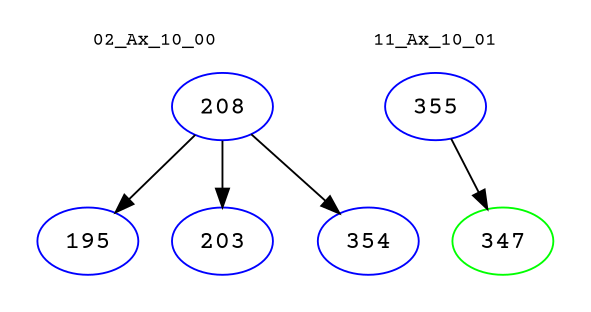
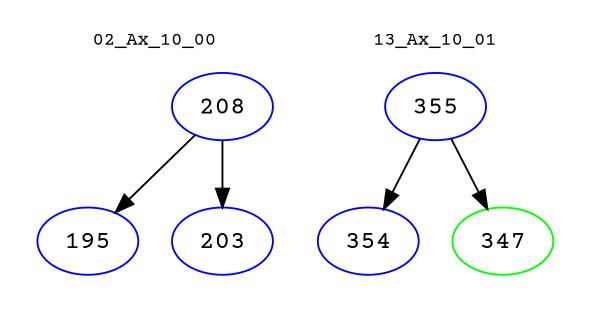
(436, 40) -> (436, 40)
(275, 156) -> (406, 165)
